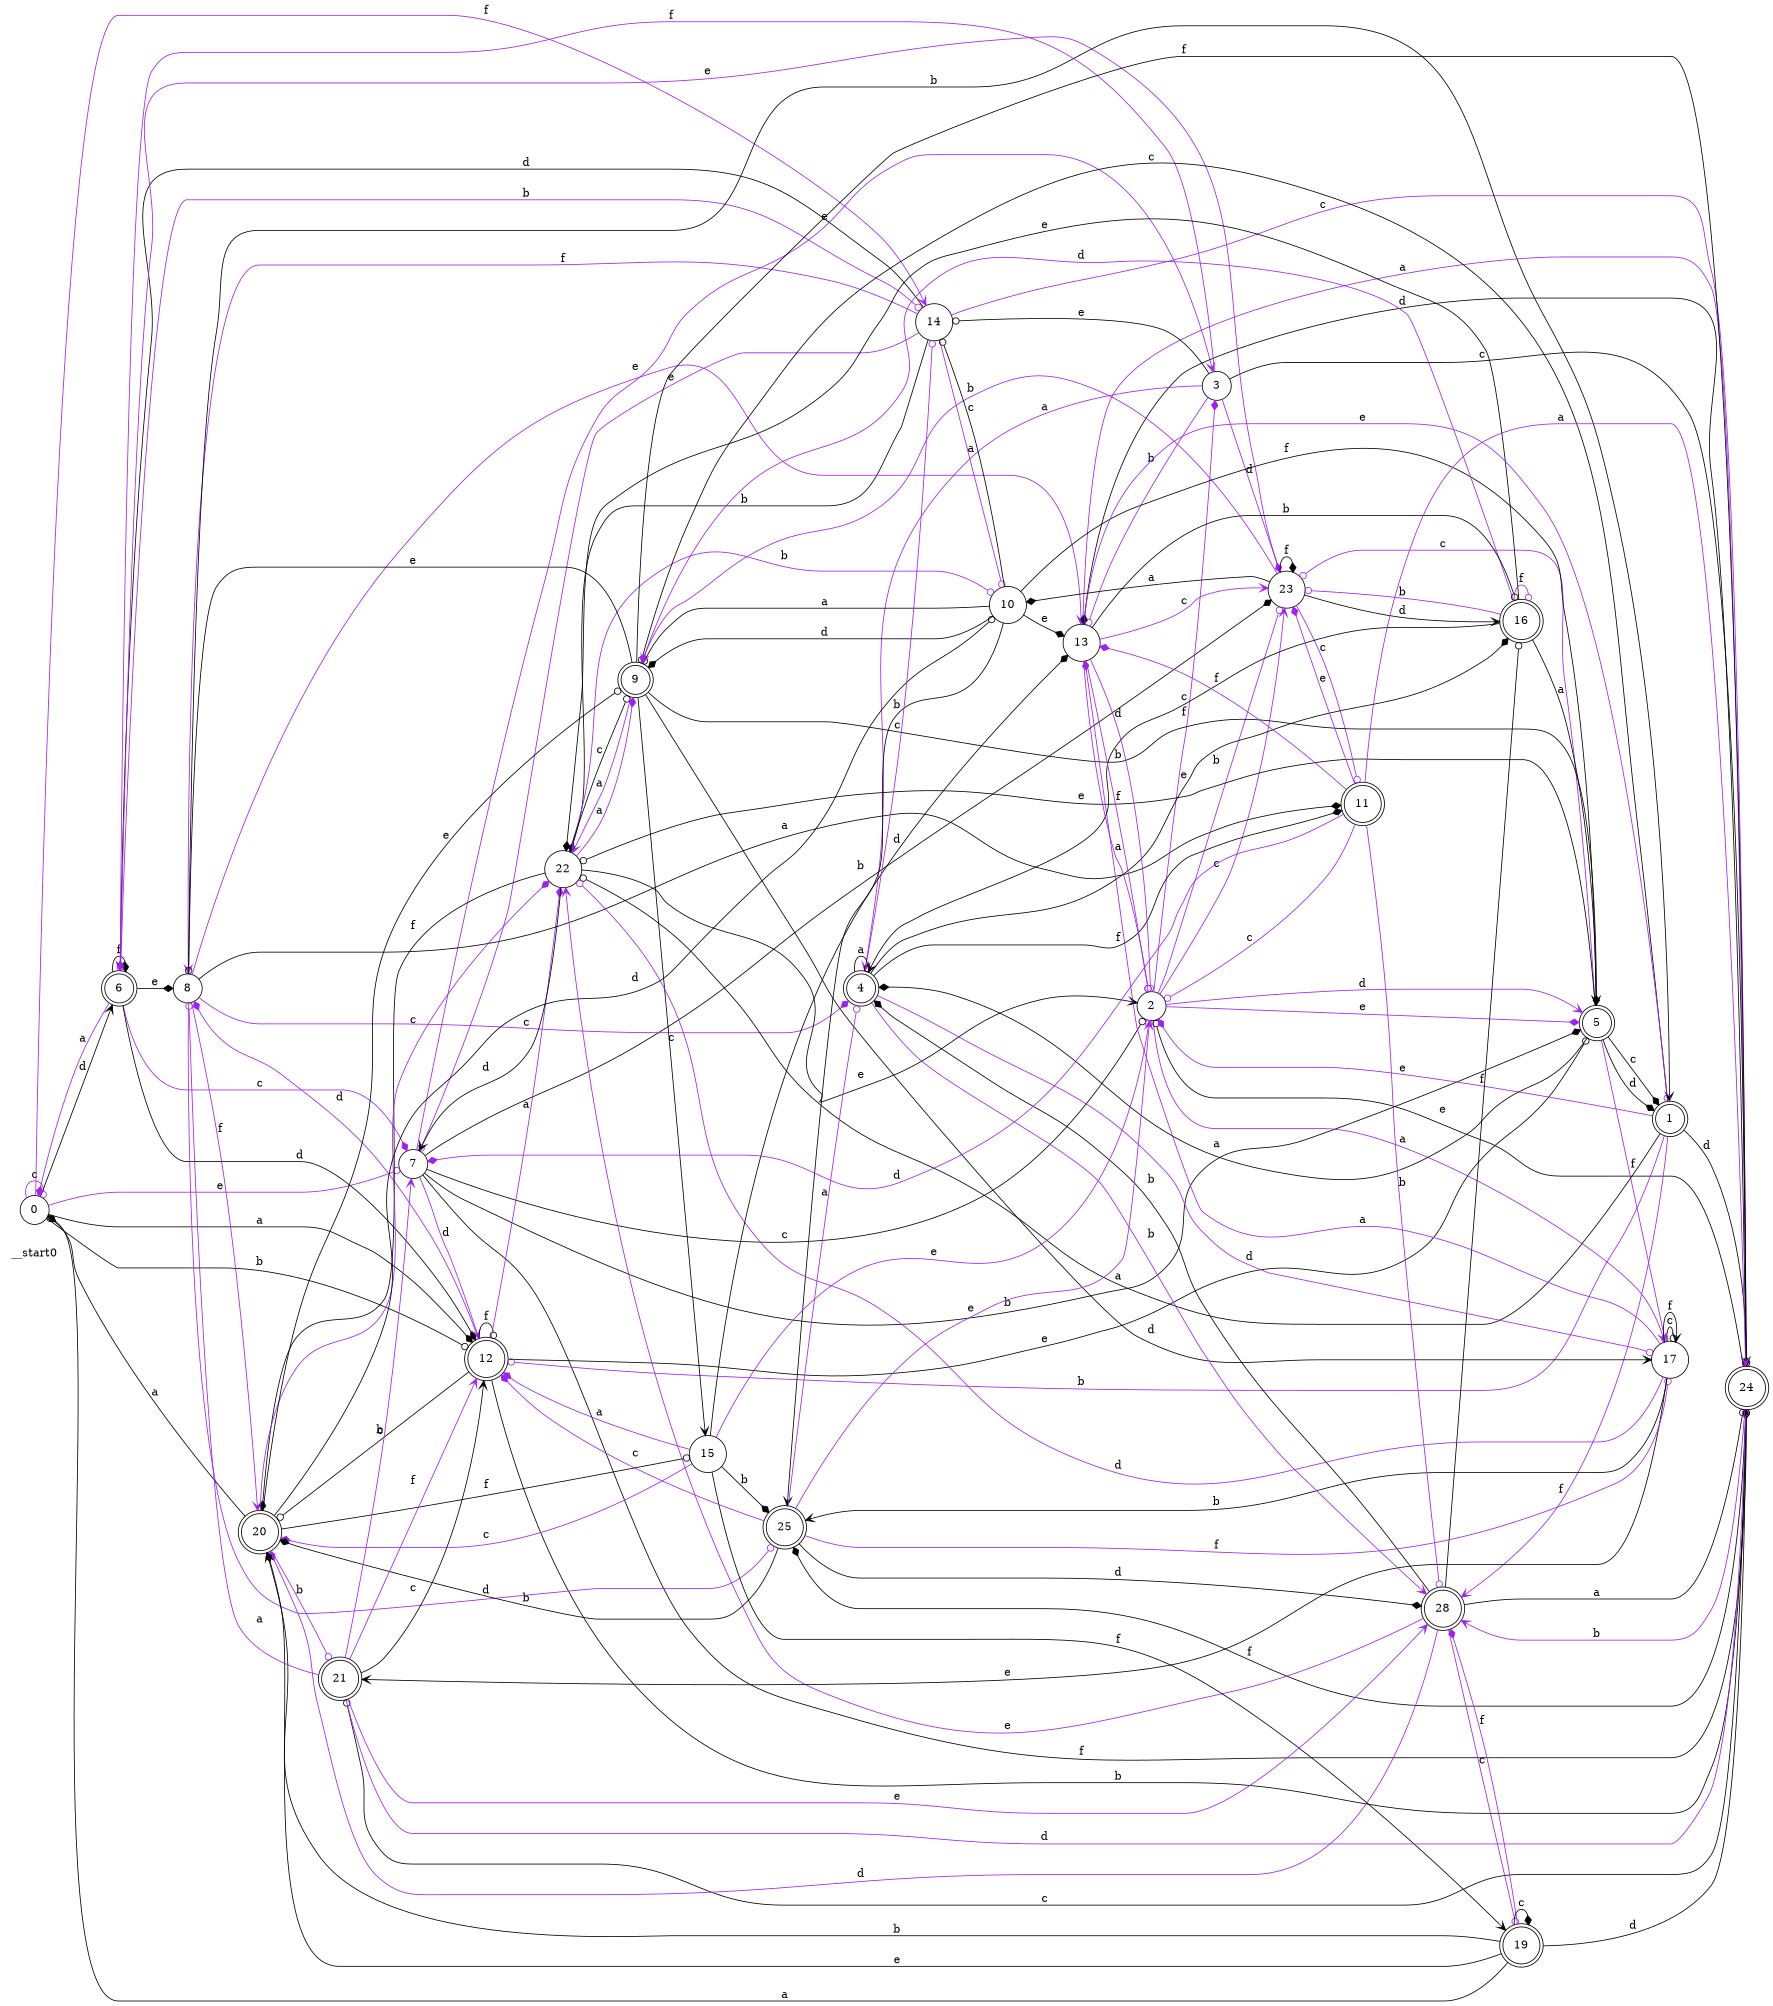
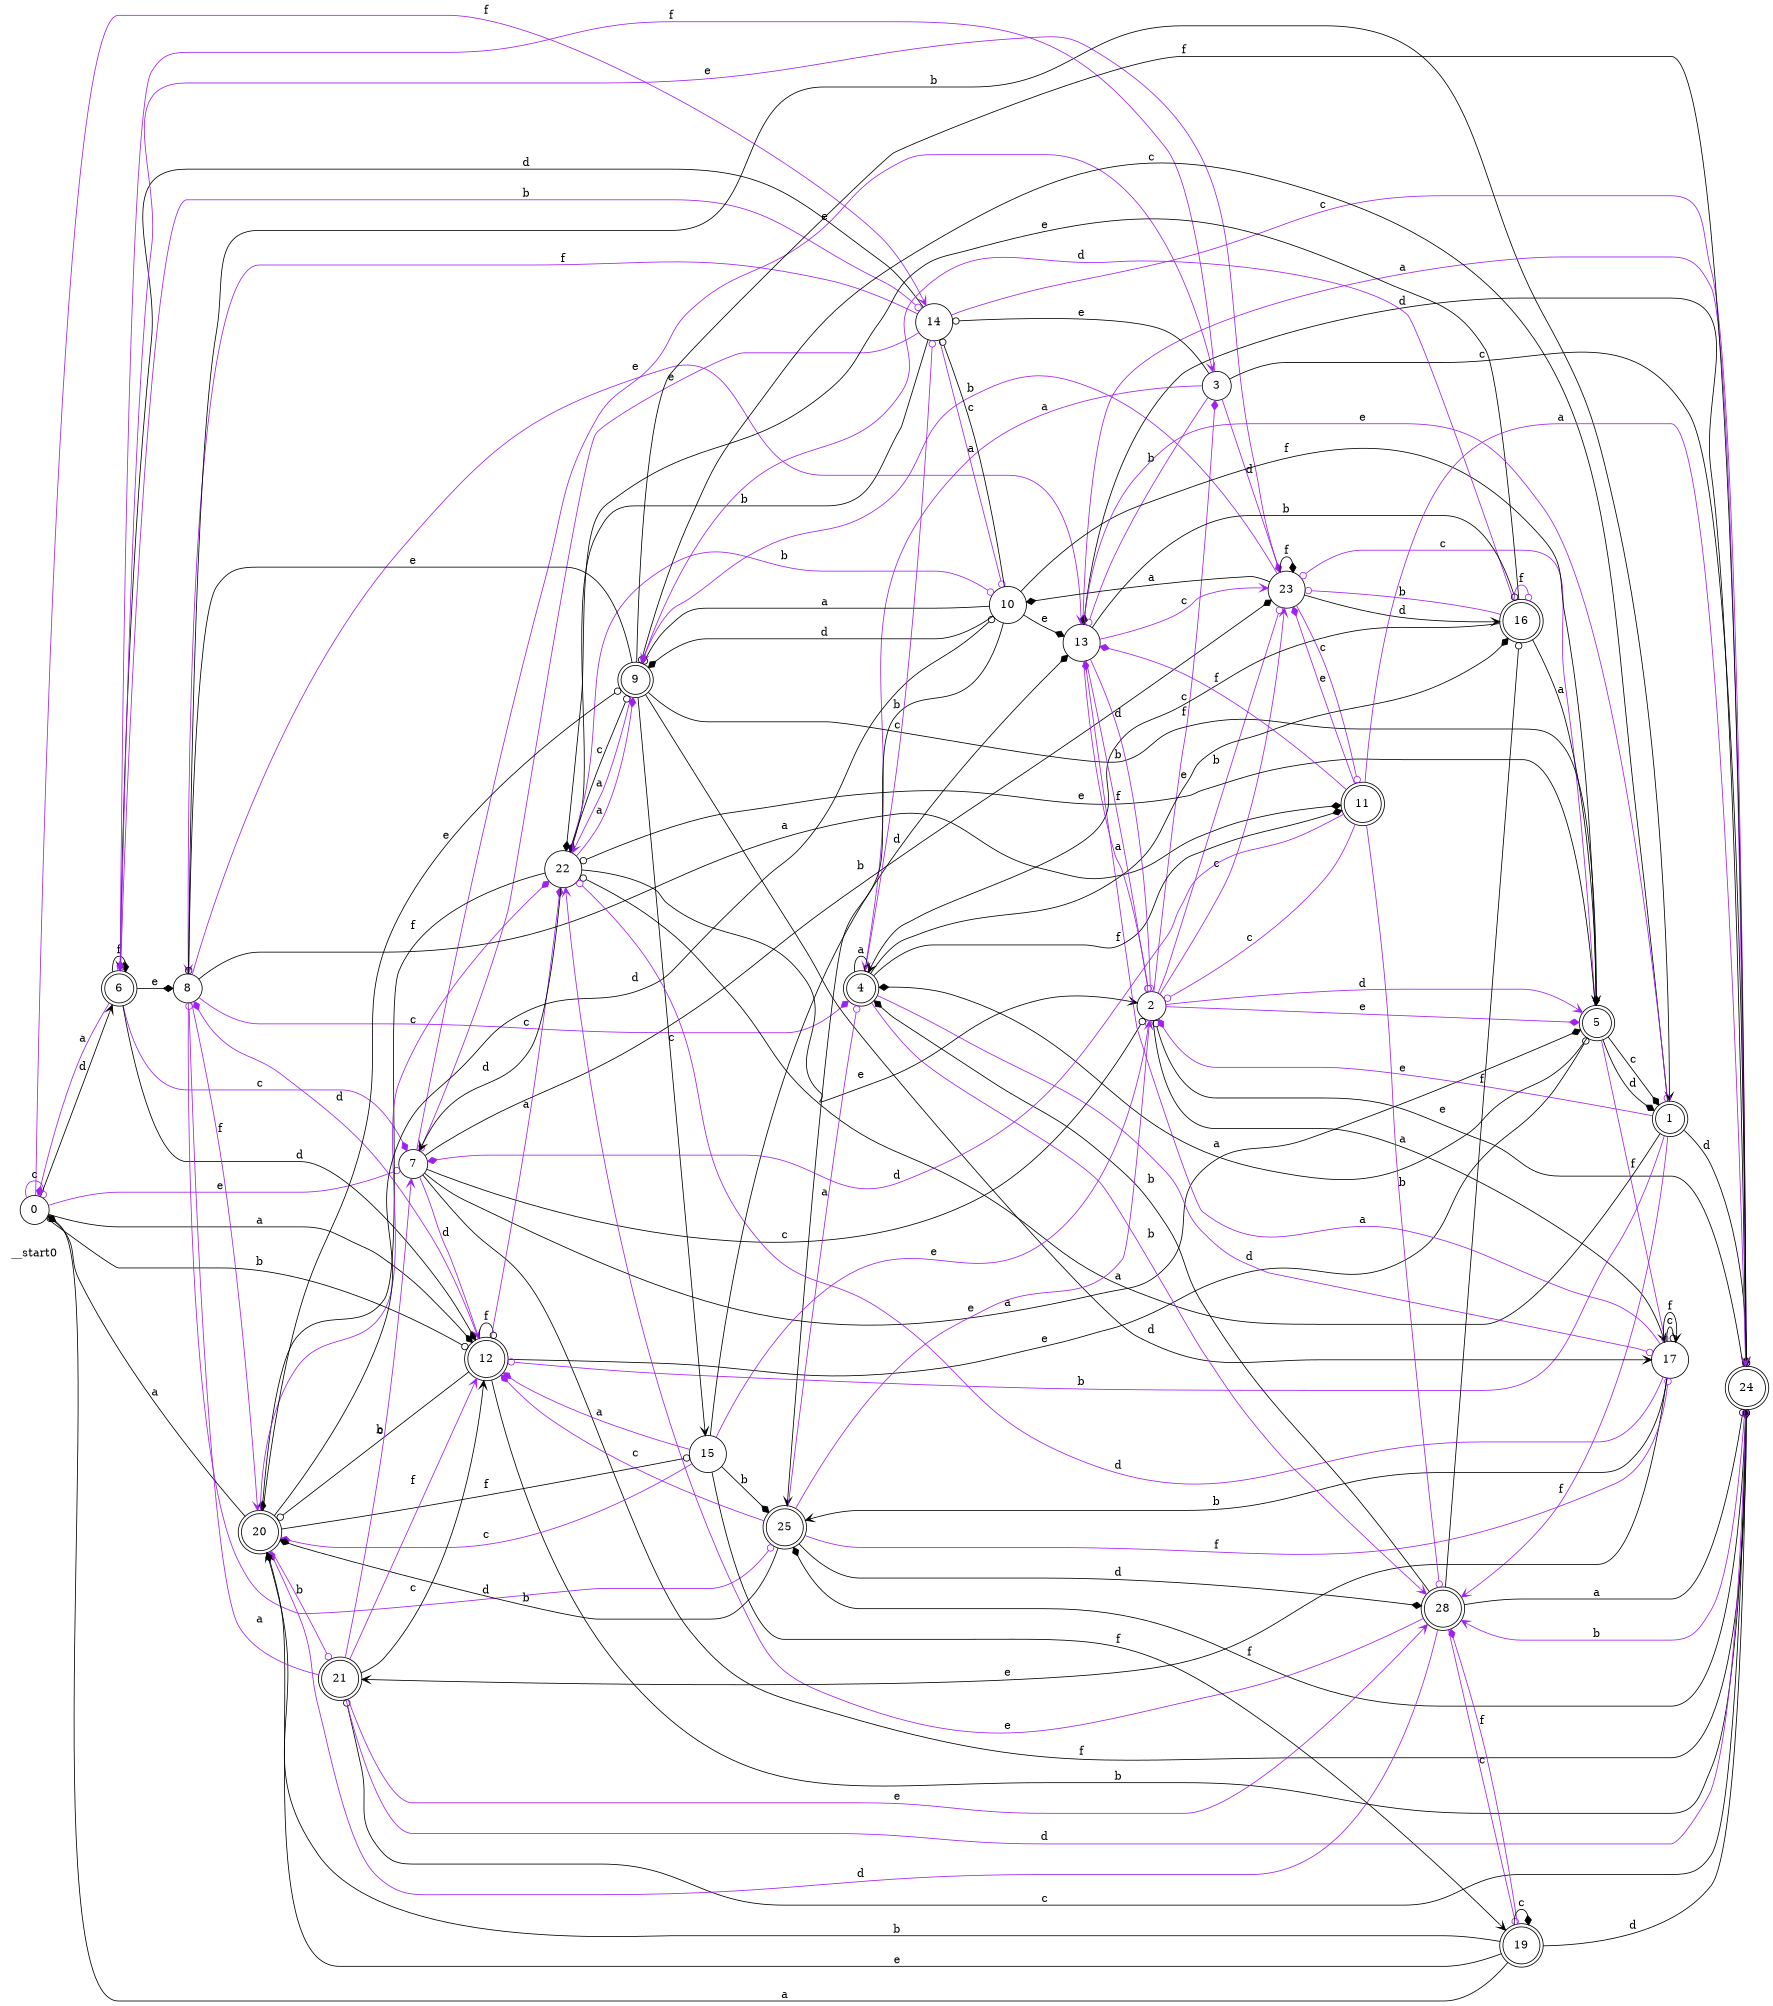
(1404, 1148) -> (1404, 1148)
(1008, 1303) -> (1008, 1303)
